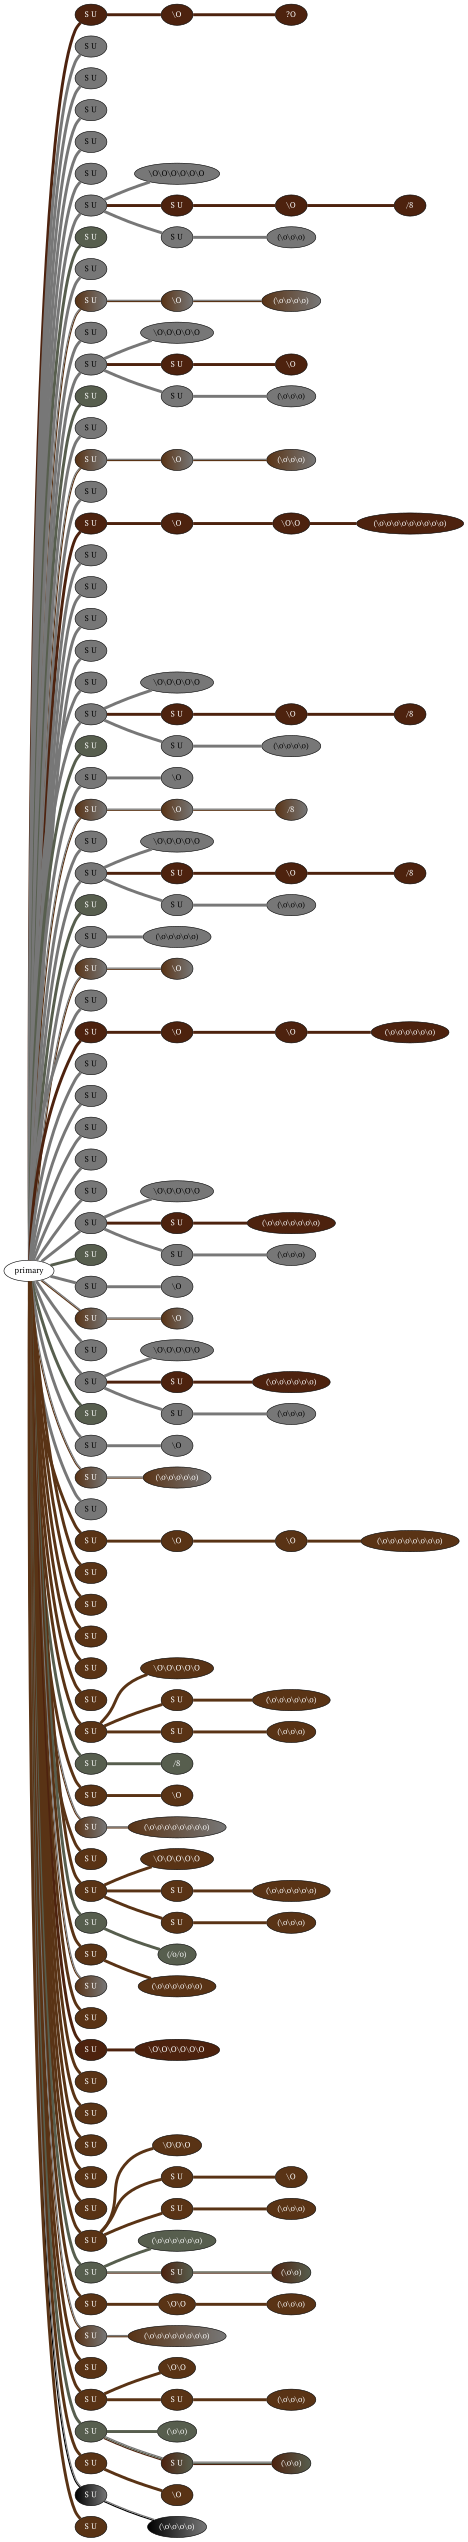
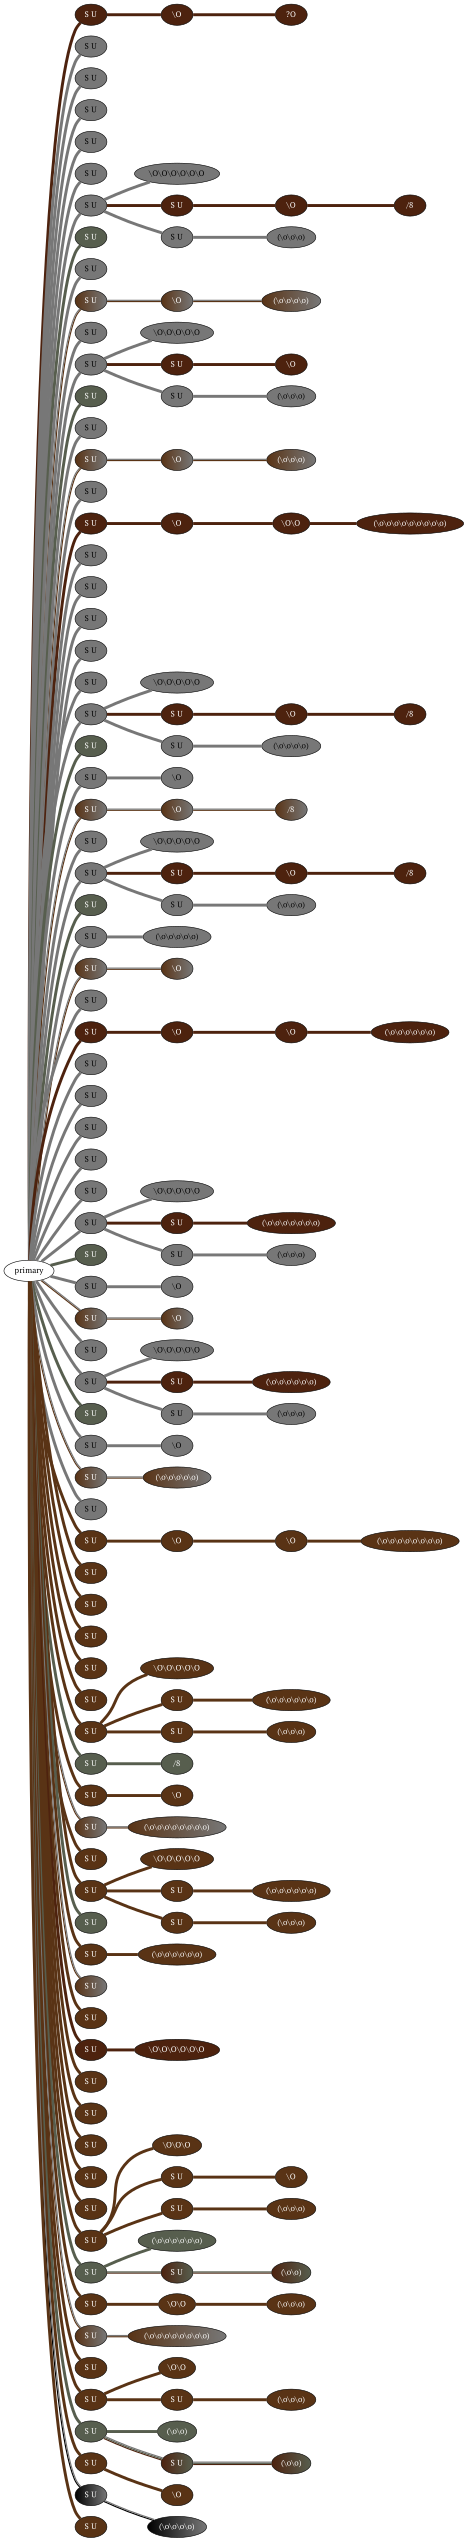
(177, 1955) -> none
